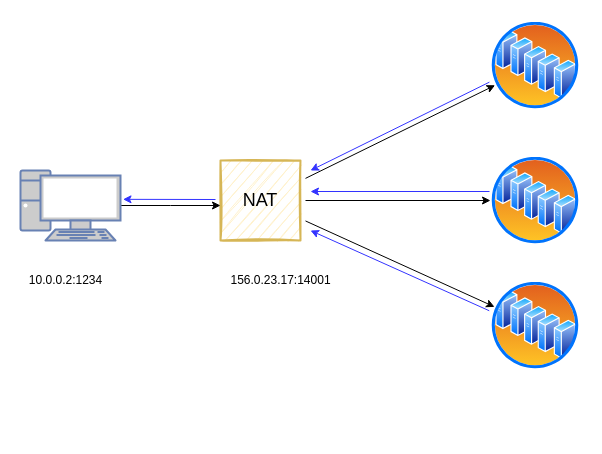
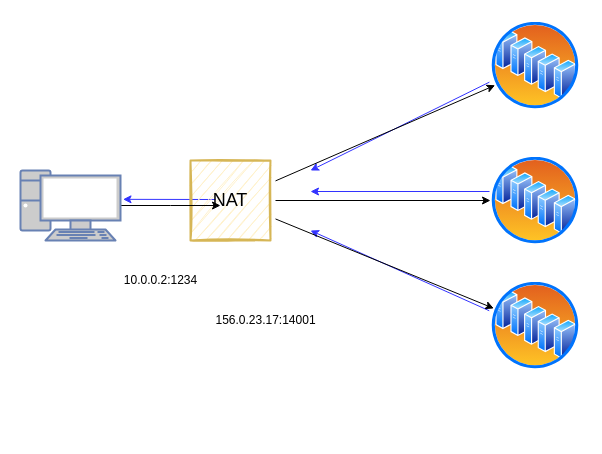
(261, 201) -> (231, 201)
(66, 281) -> (161, 281)
(281, 281) -> (266, 321)
